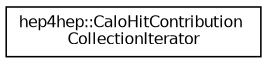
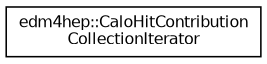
(134, 32) -> (134, 32)
